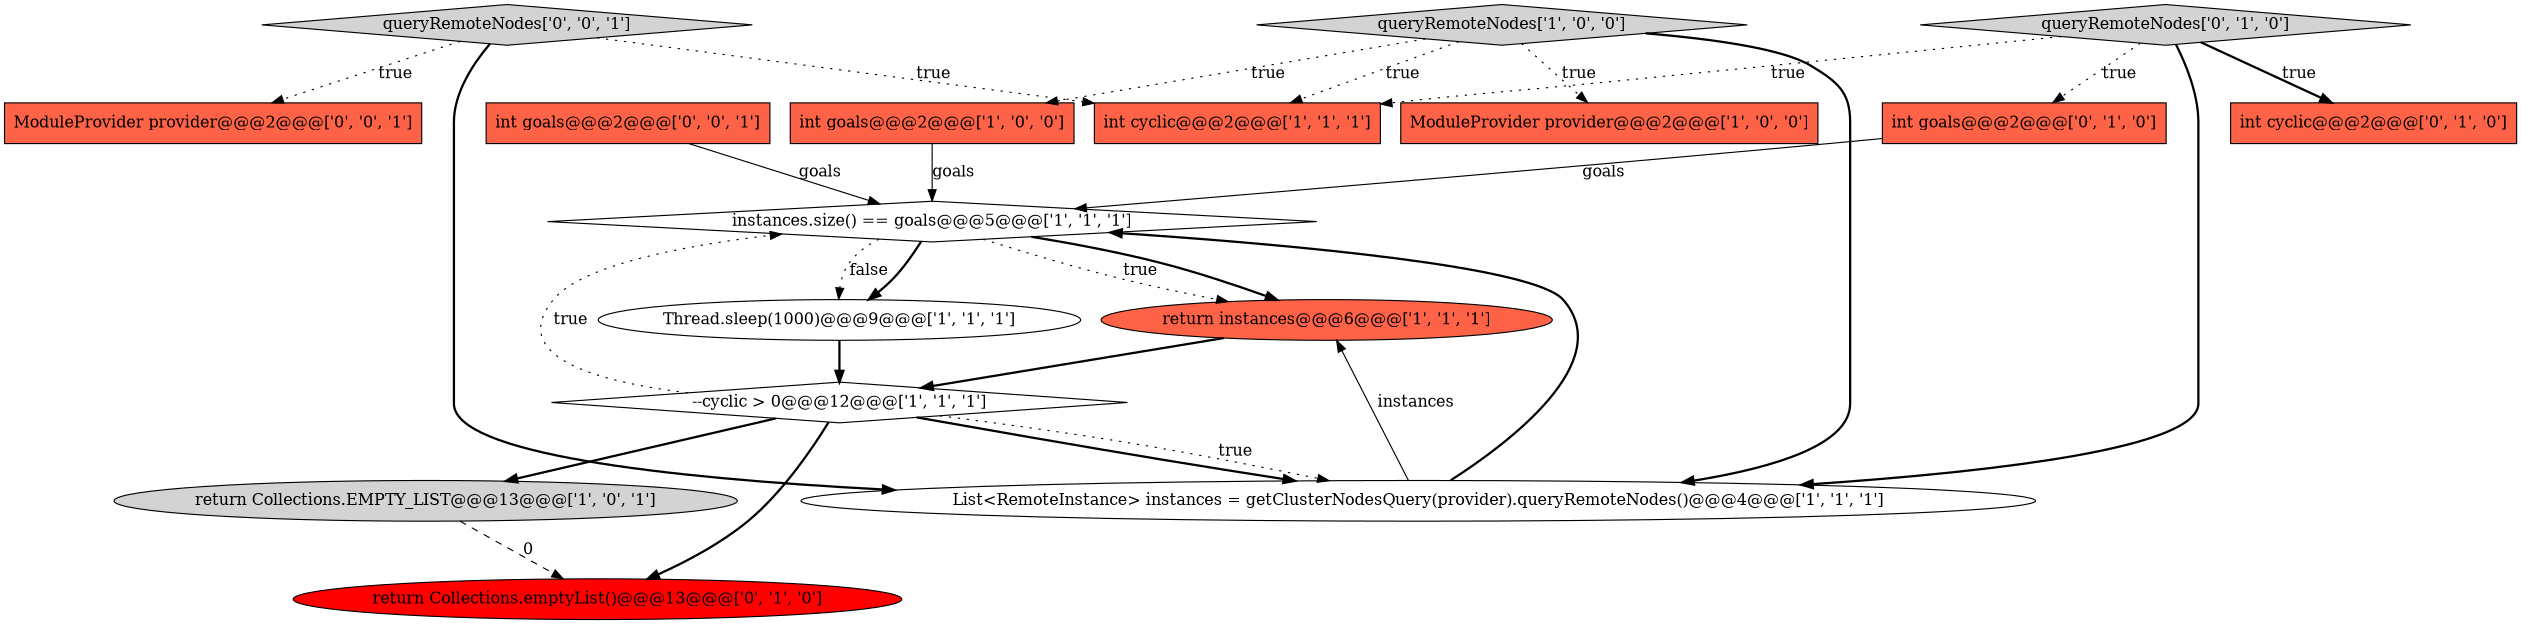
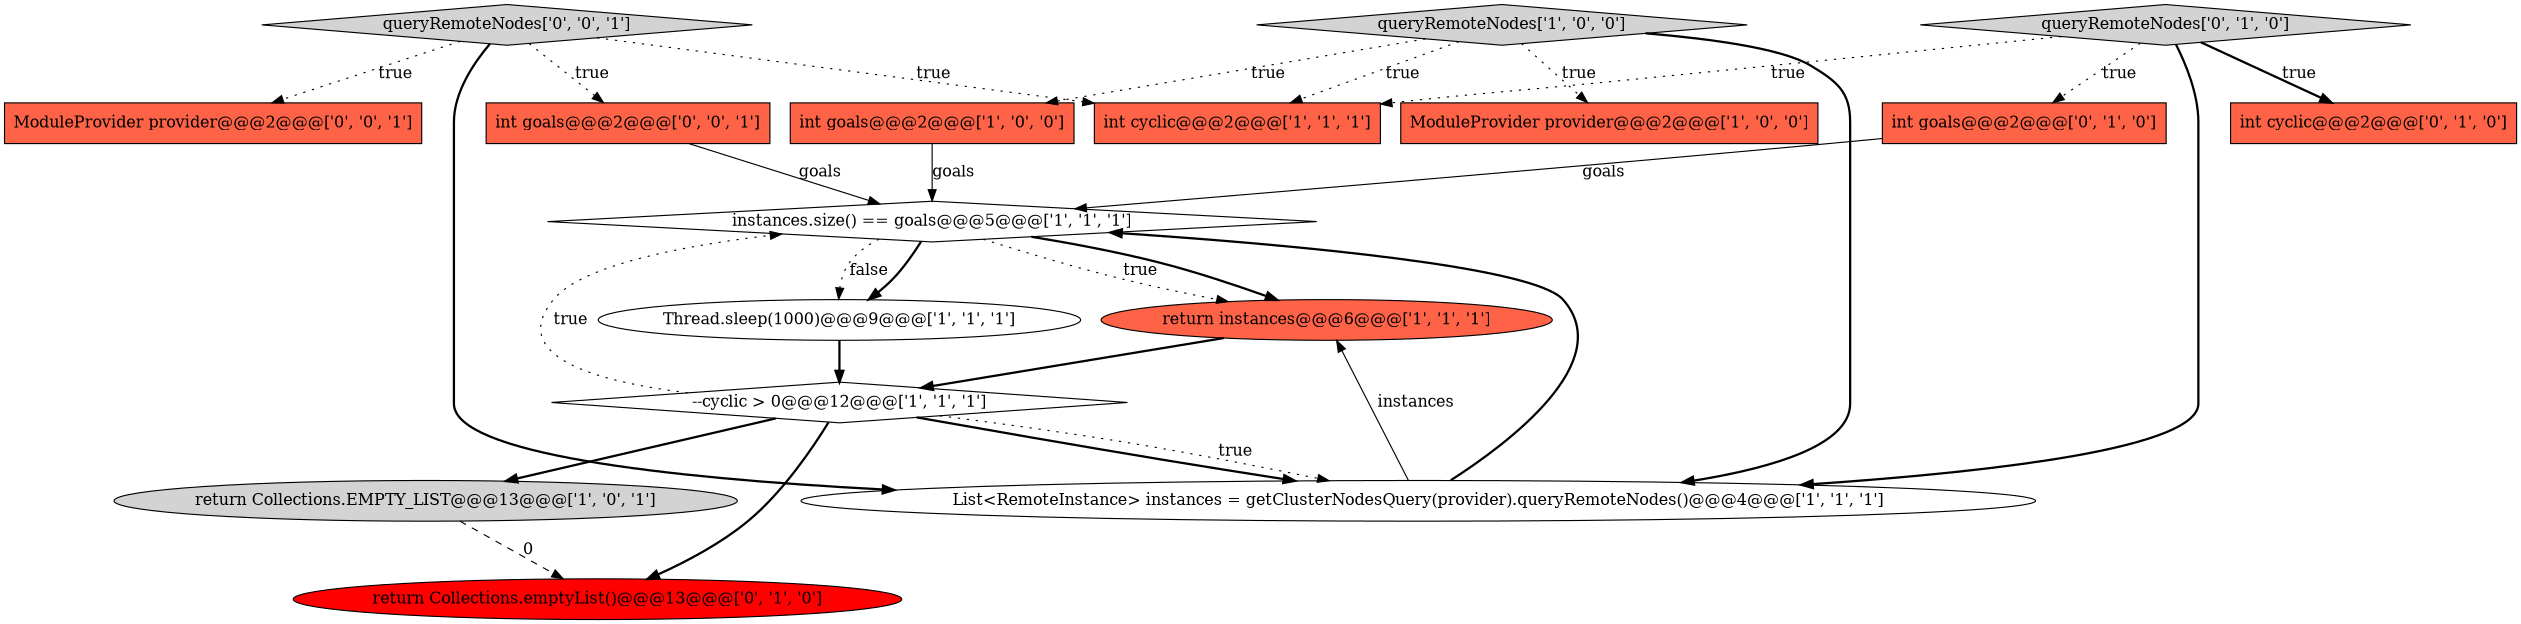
none -> (562, 69)
